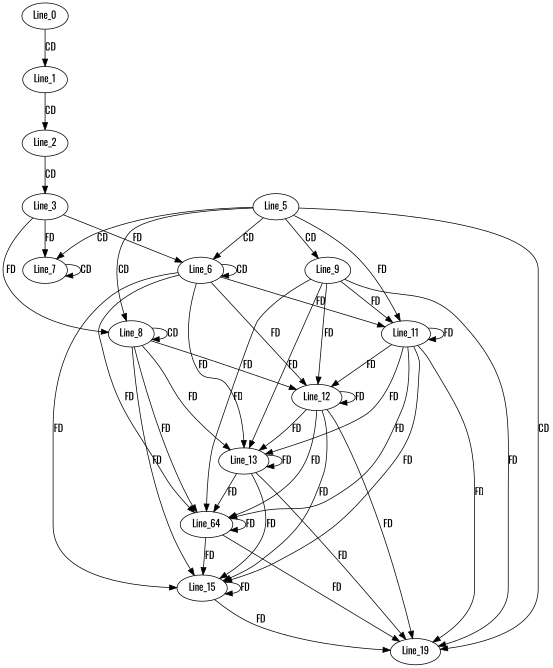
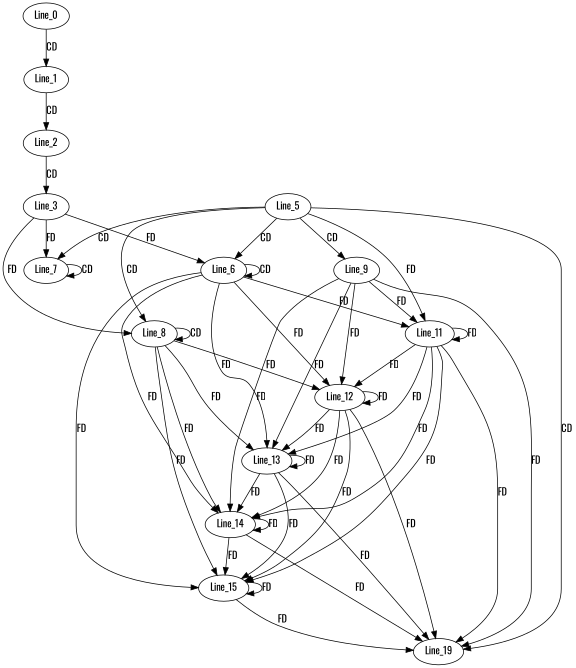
(207, 525) -> (230, 525)
